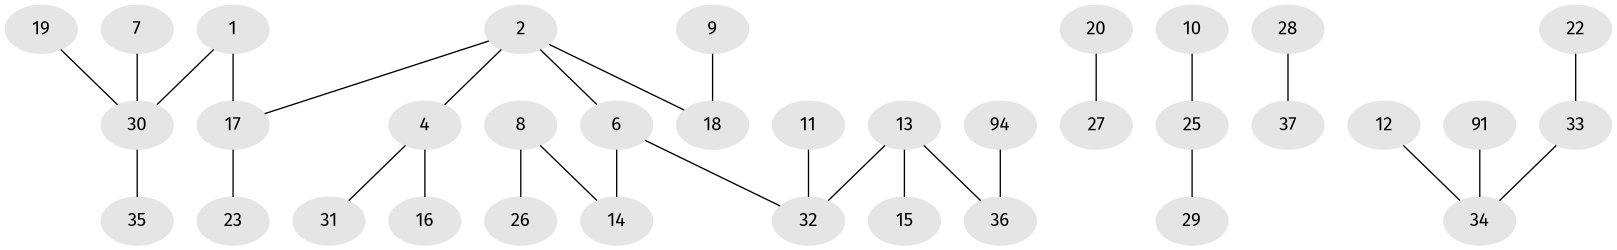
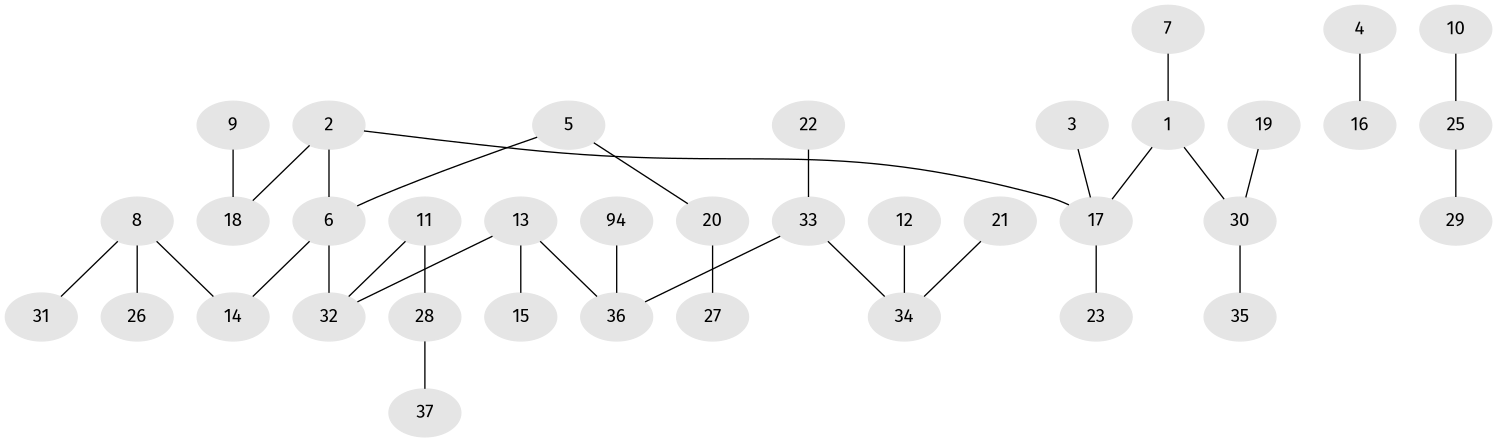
(137, 77) -> (1168, 77)
(473, 77) -> none
none -> (569, 125)
none -> (1072, 125)
(1480, 125) -> (1000, 221)
(377, 173) -> (89, 269)
none -> (425, 260)
none -> (723, 264)
